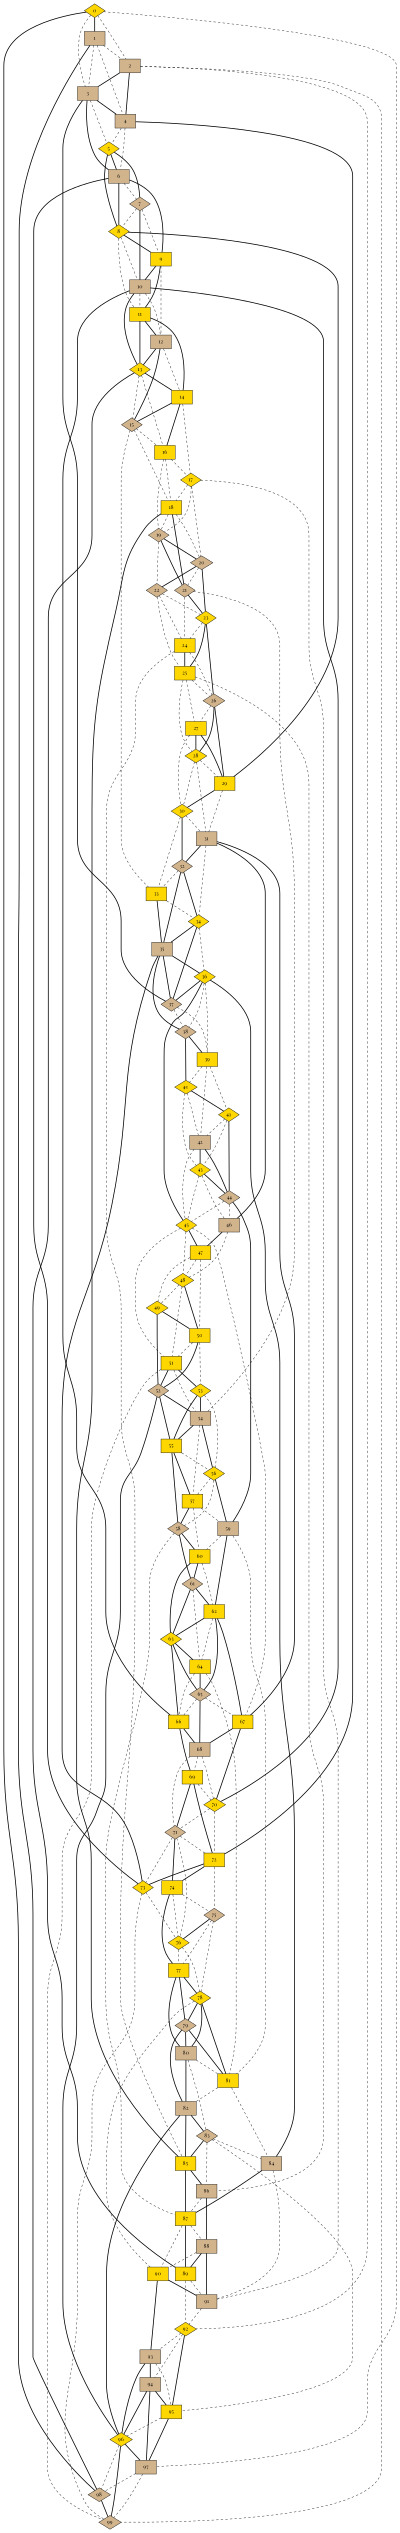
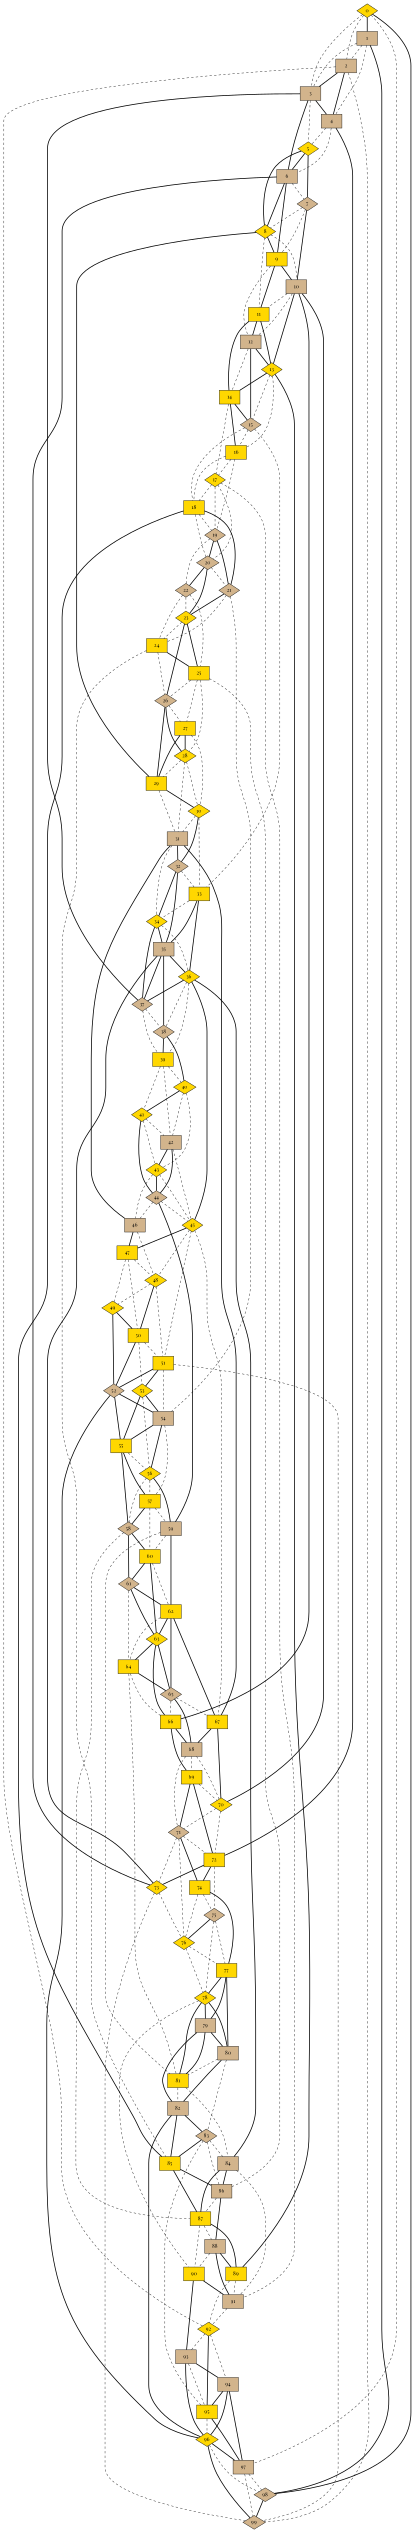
none -> (194, 936)
(186, 2026) -> (205, 2026)
none -> (225, 2177)
